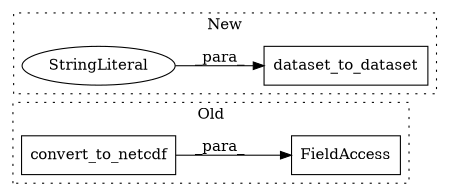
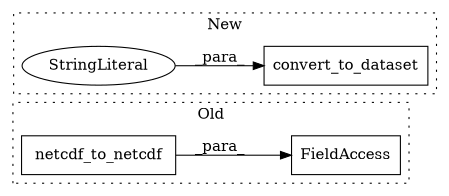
(346, 66) -> (346, 66)
(99, 155) -> (99, 155)
